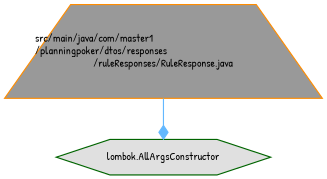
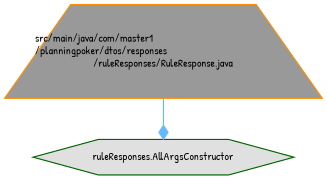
(163, 157) -> (163, 157)
